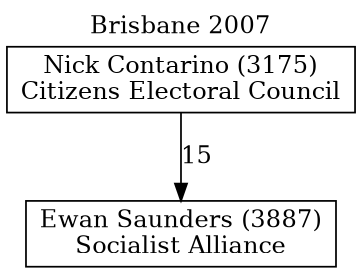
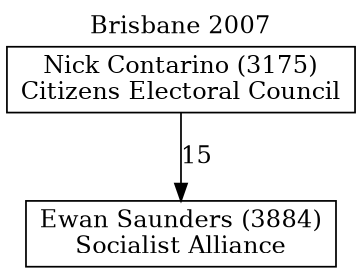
(181, 234) -> (181, 234)
